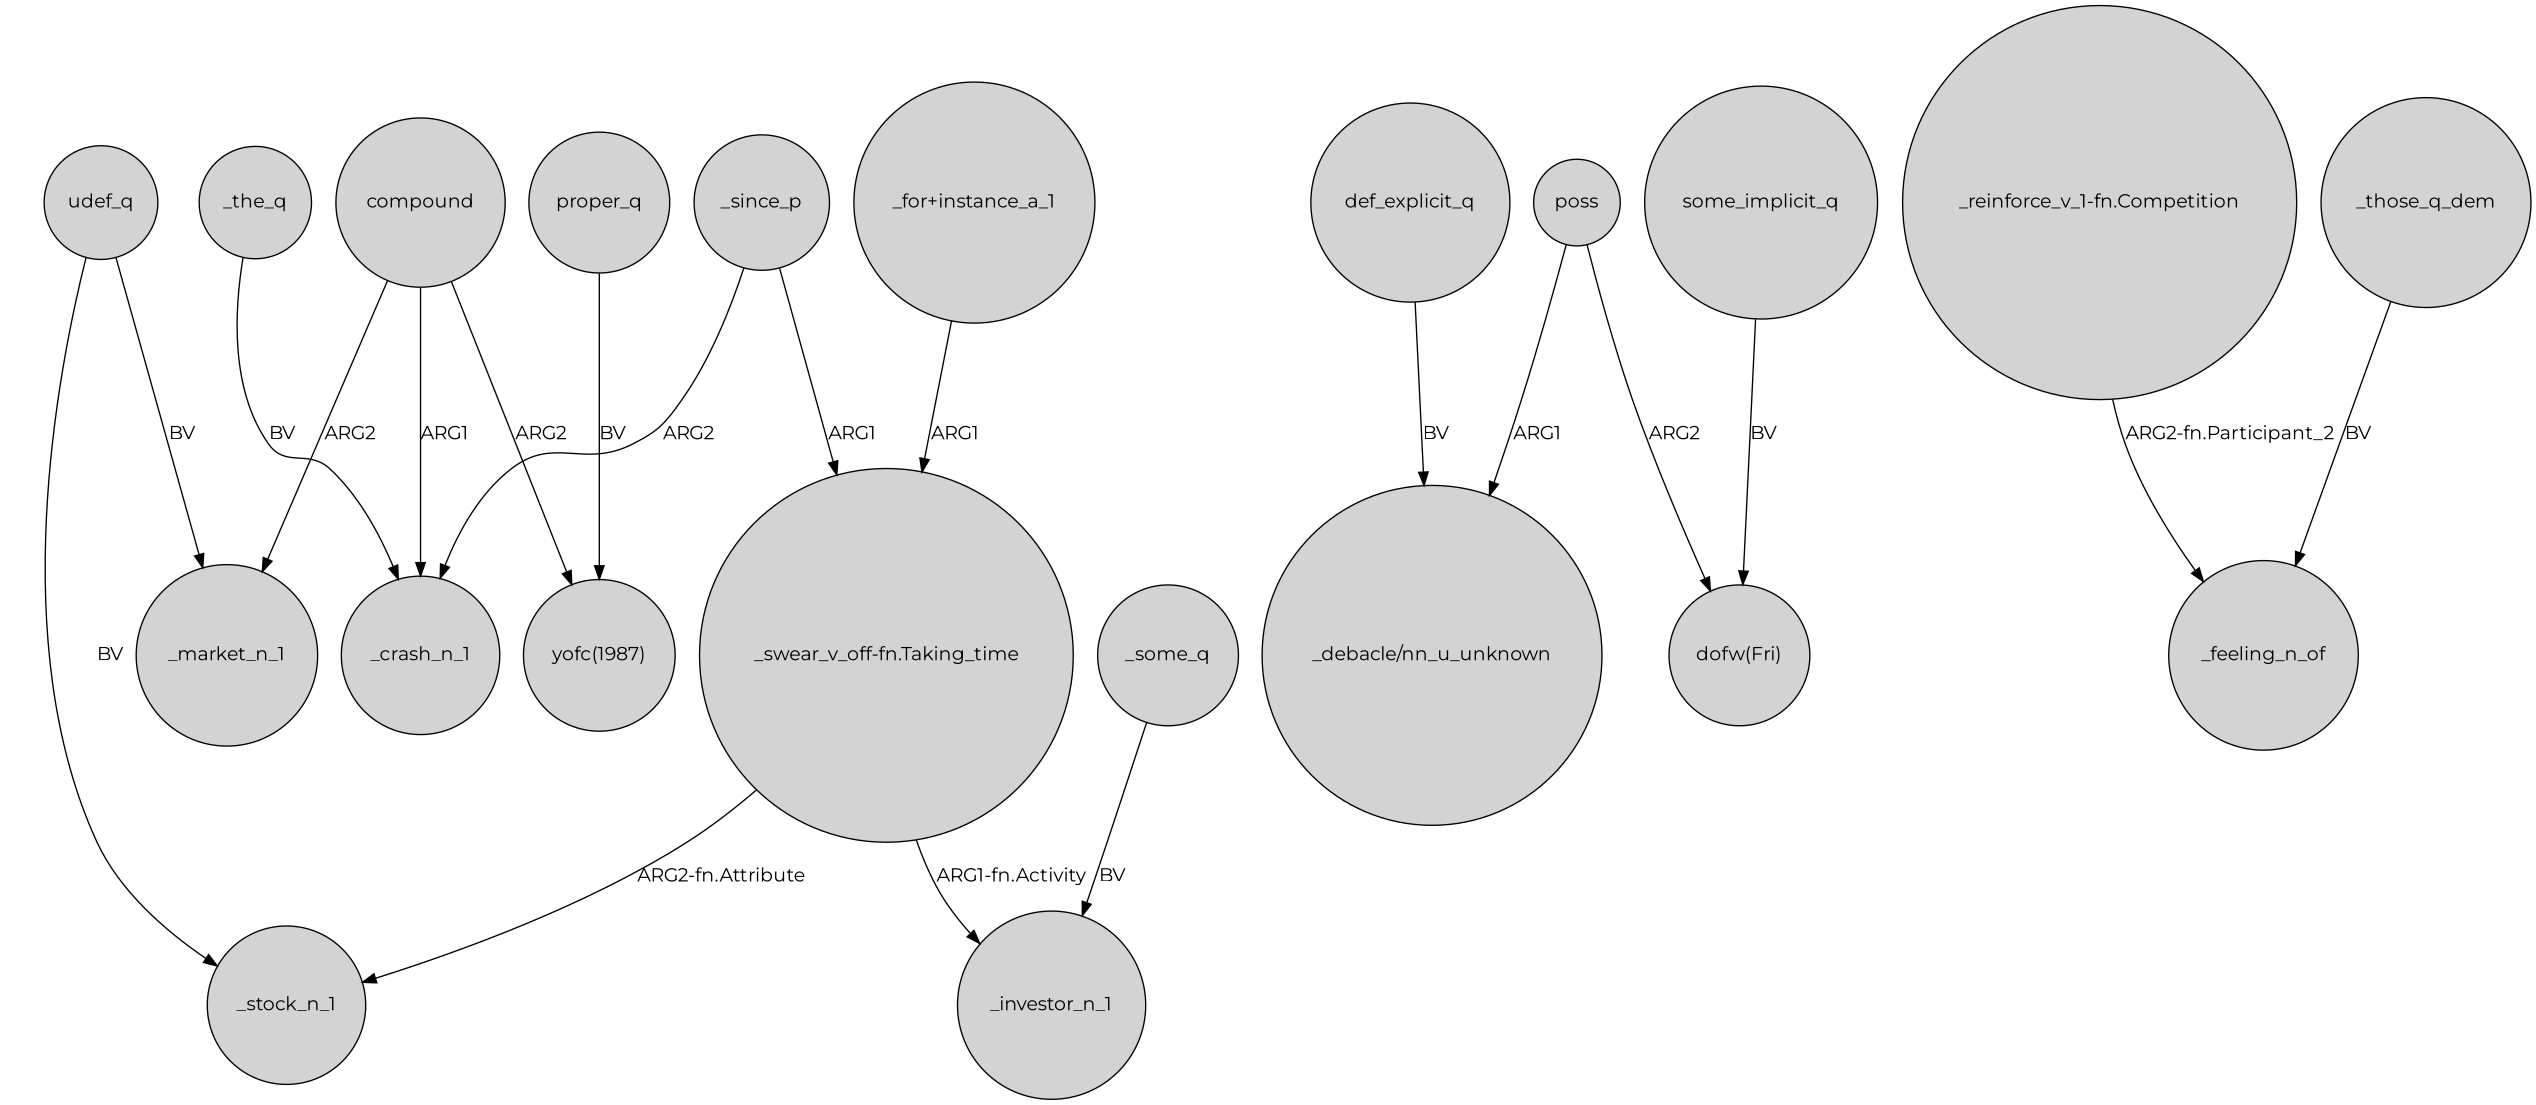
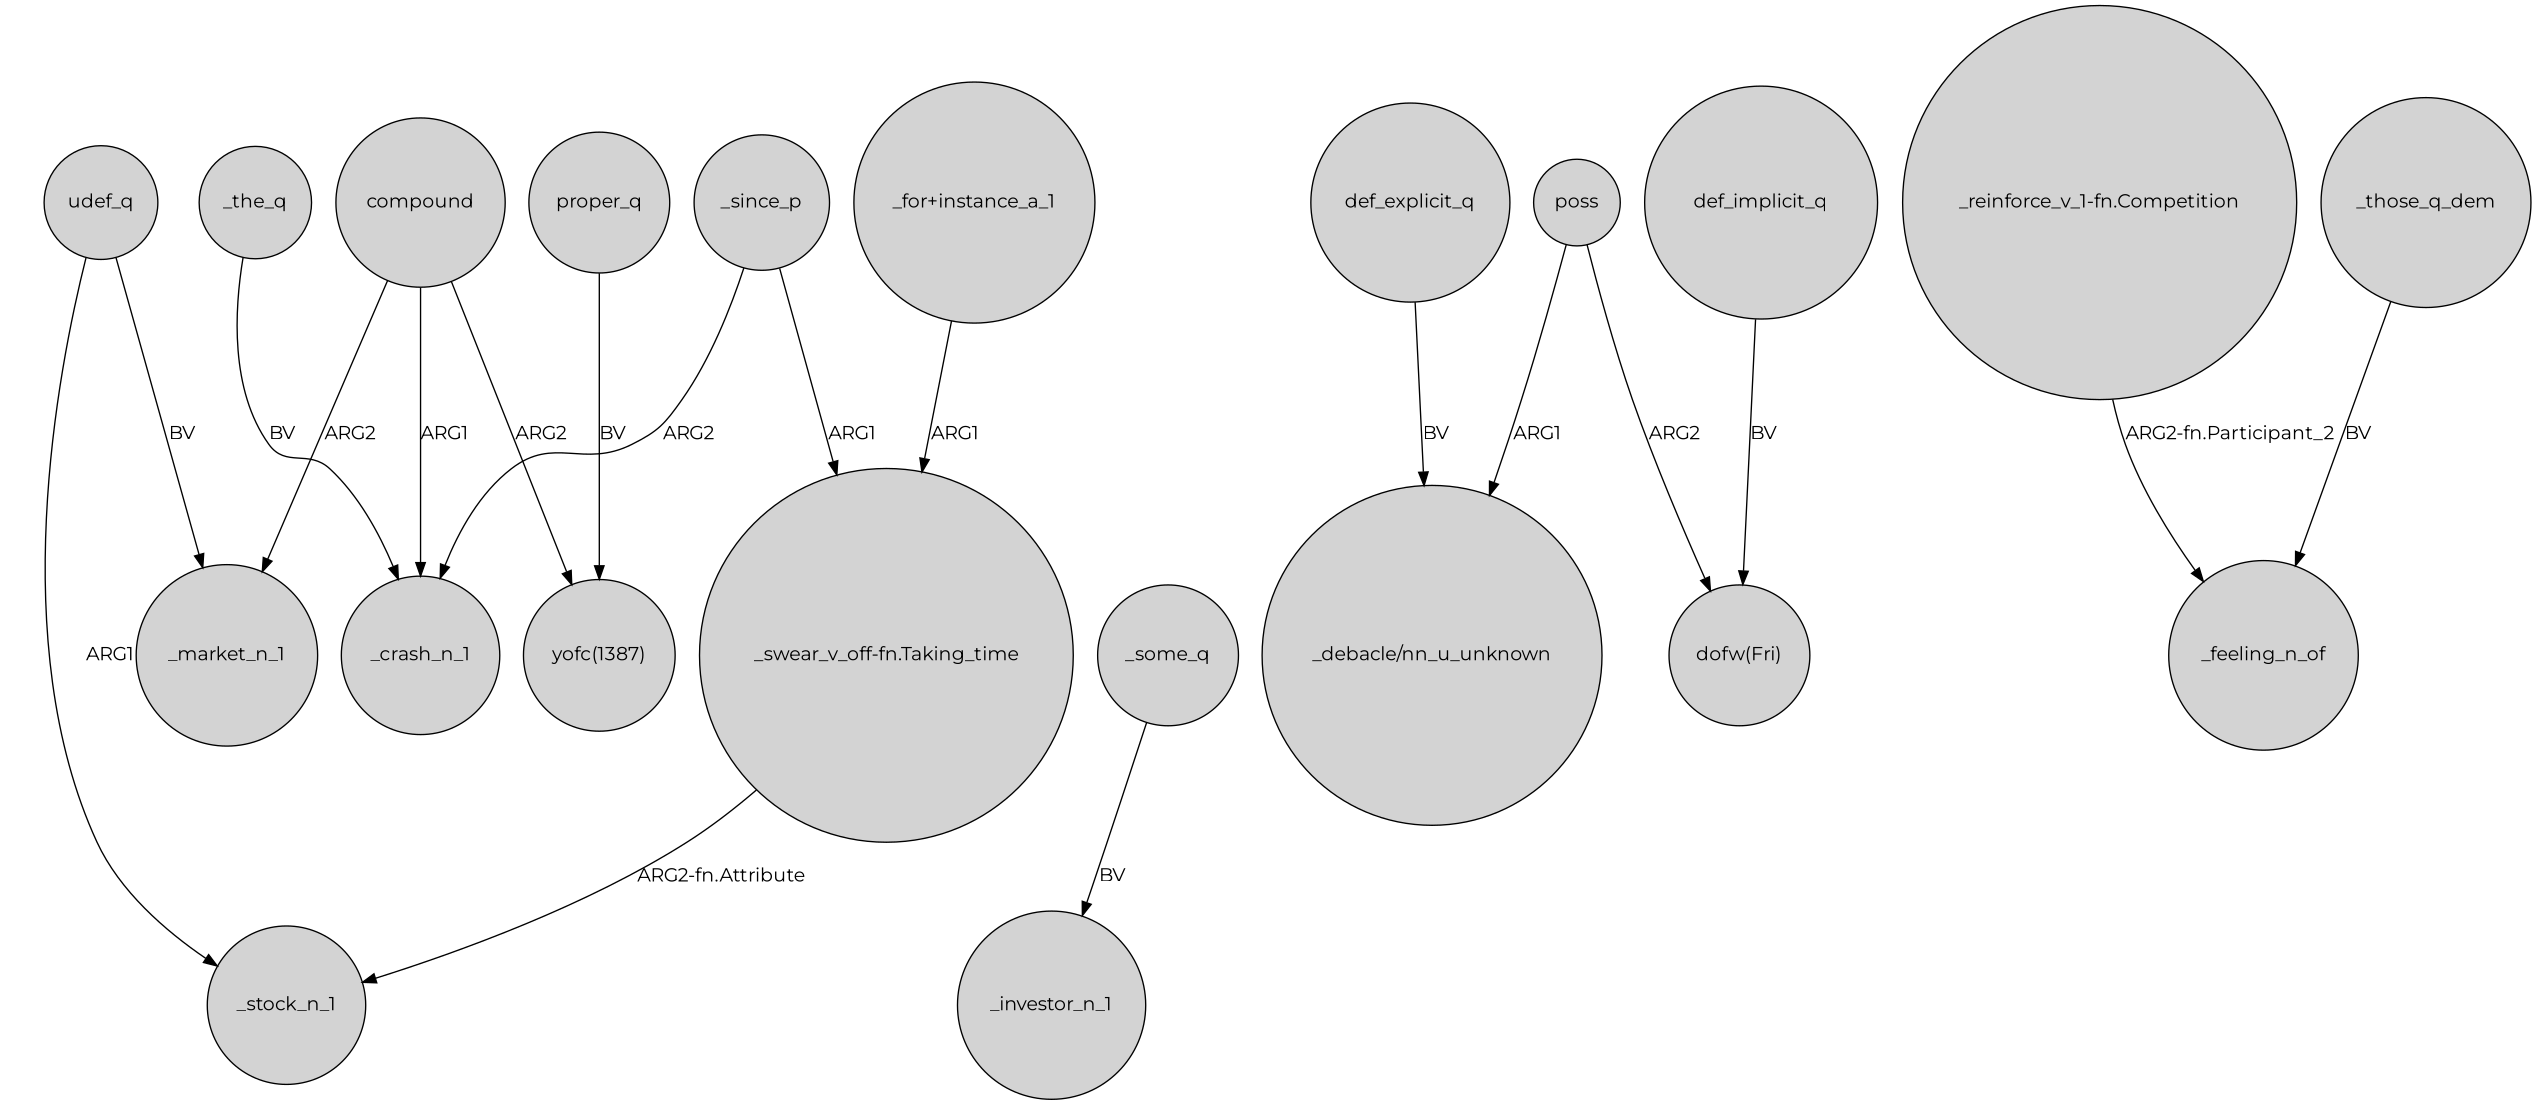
(1761, 203) -> (1761, 203)
(110, 655) -> (110, 655)
(599, 655) -> (599, 655)
(938, 889) -> none
